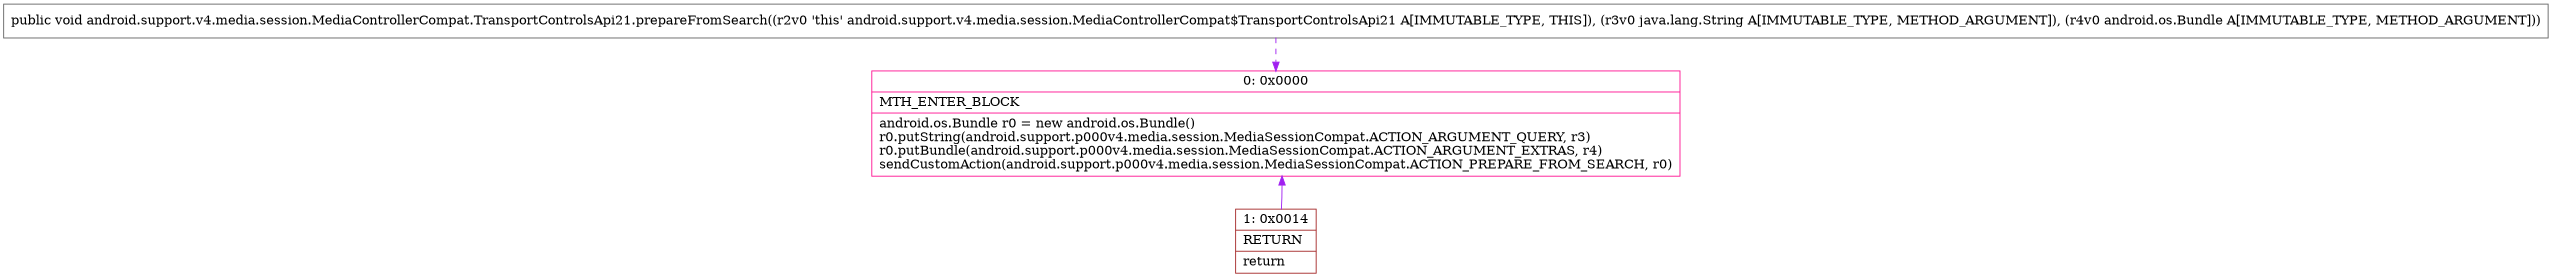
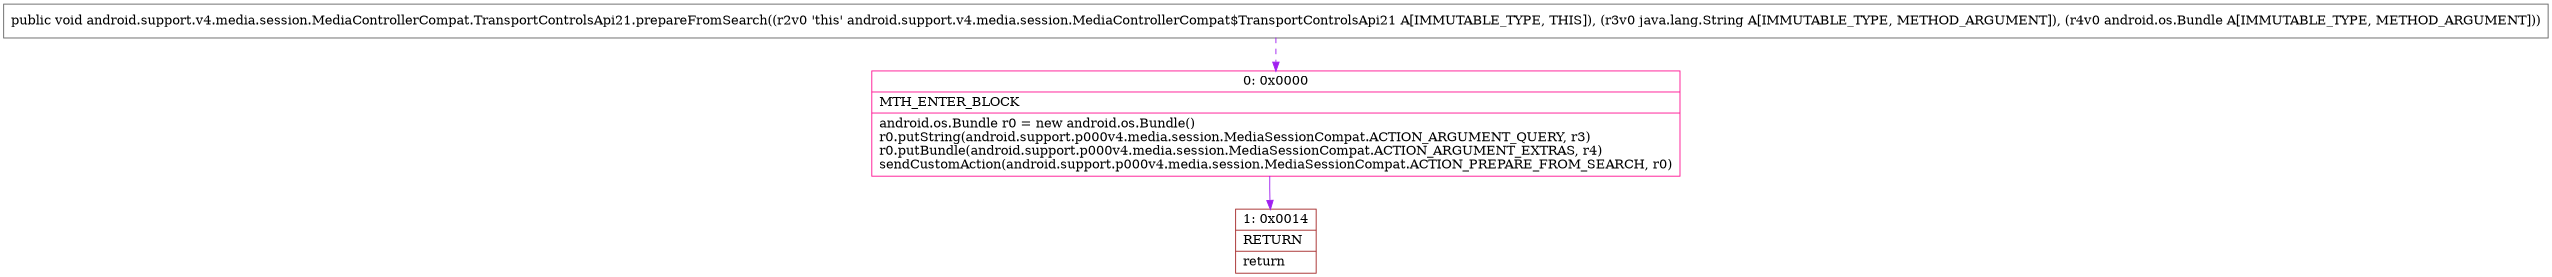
(1282, 197) -> (1270, 188)
